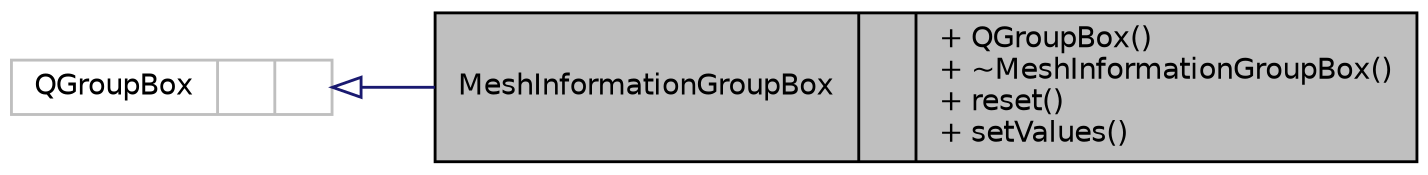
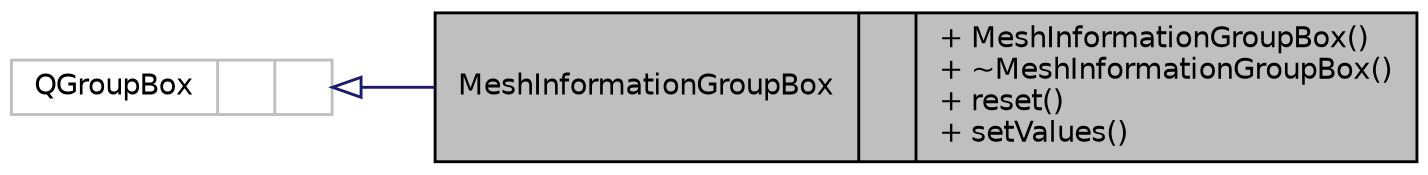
(1046, 39) -> (1155, 39)
